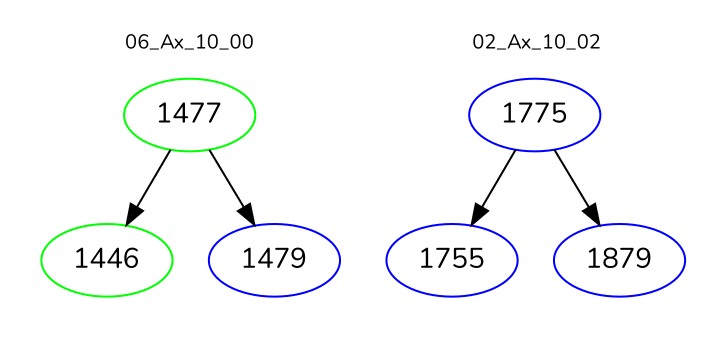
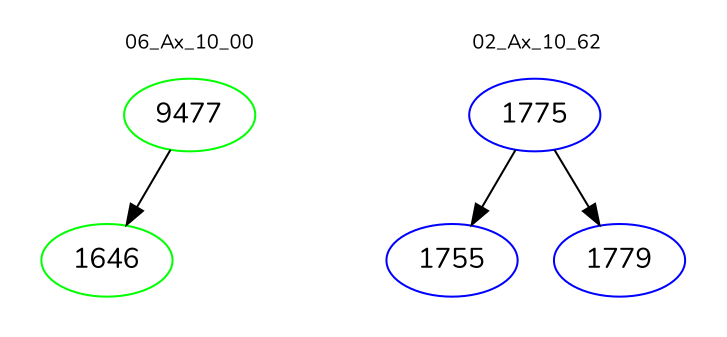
(537, 43) -> (537, 43)
(190, 115) -> (190, 115)
(107, 260) -> (107, 260)
(274, 260) -> none
(620, 260) -> (620, 260)
